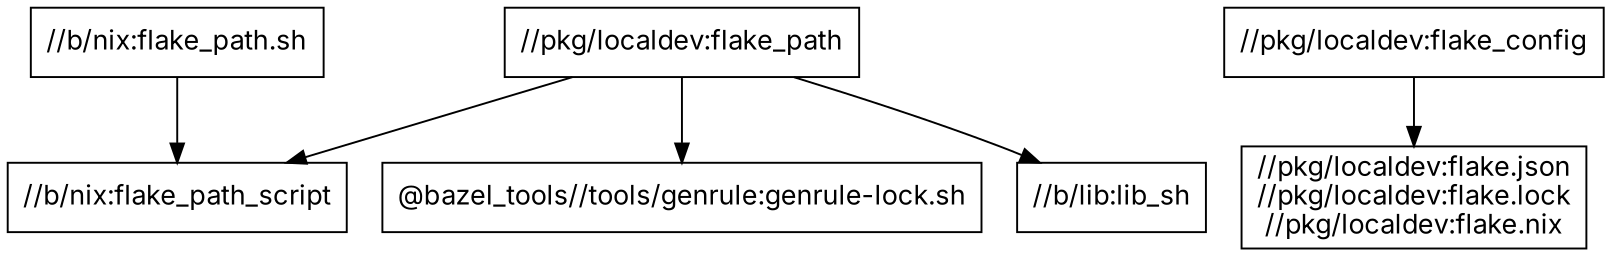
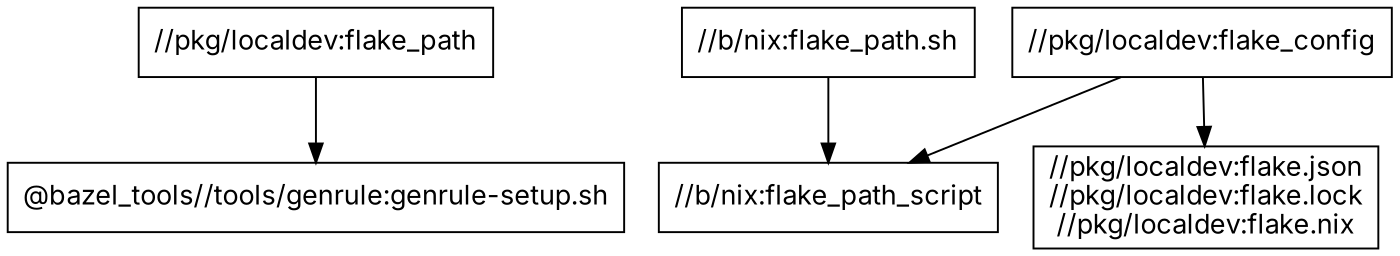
(439, 117) -> (1024, 116)
(682, 197) -> (316, 197)
(1112, 197) -> none
